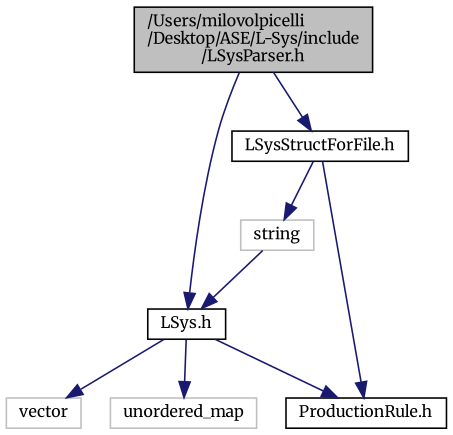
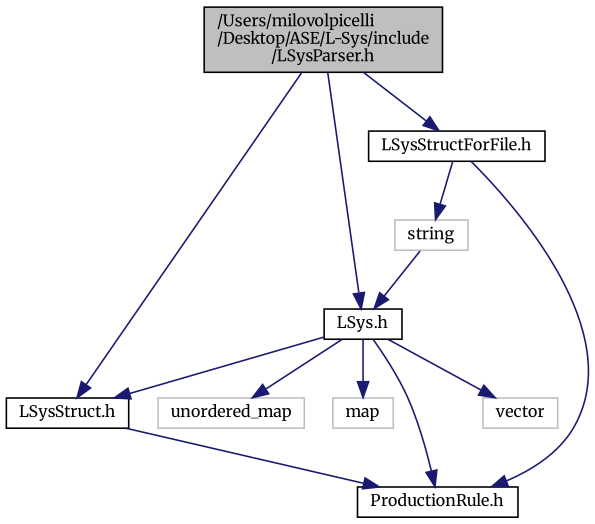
none -> (68, 413)
none -> (363, 413)
